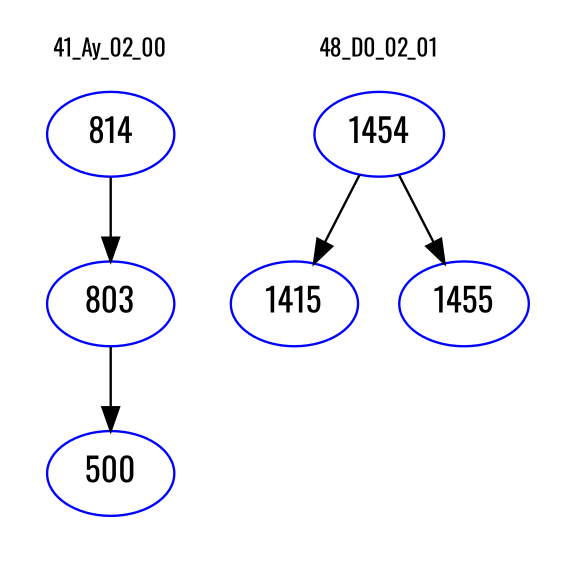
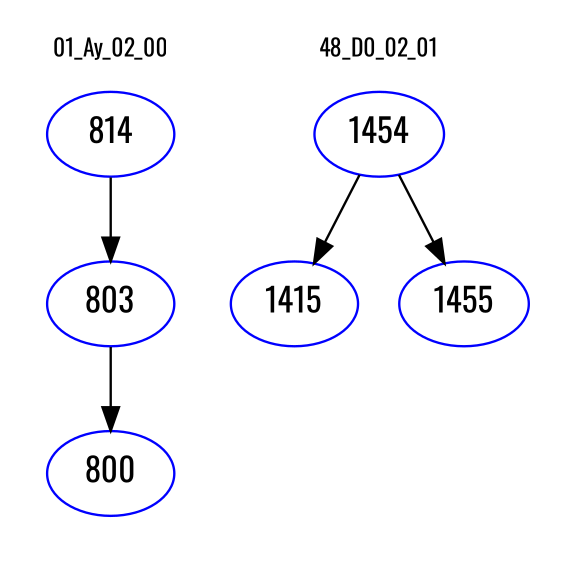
(111, 51) -> (111, 51)
(111, 473) -> (111, 473)
